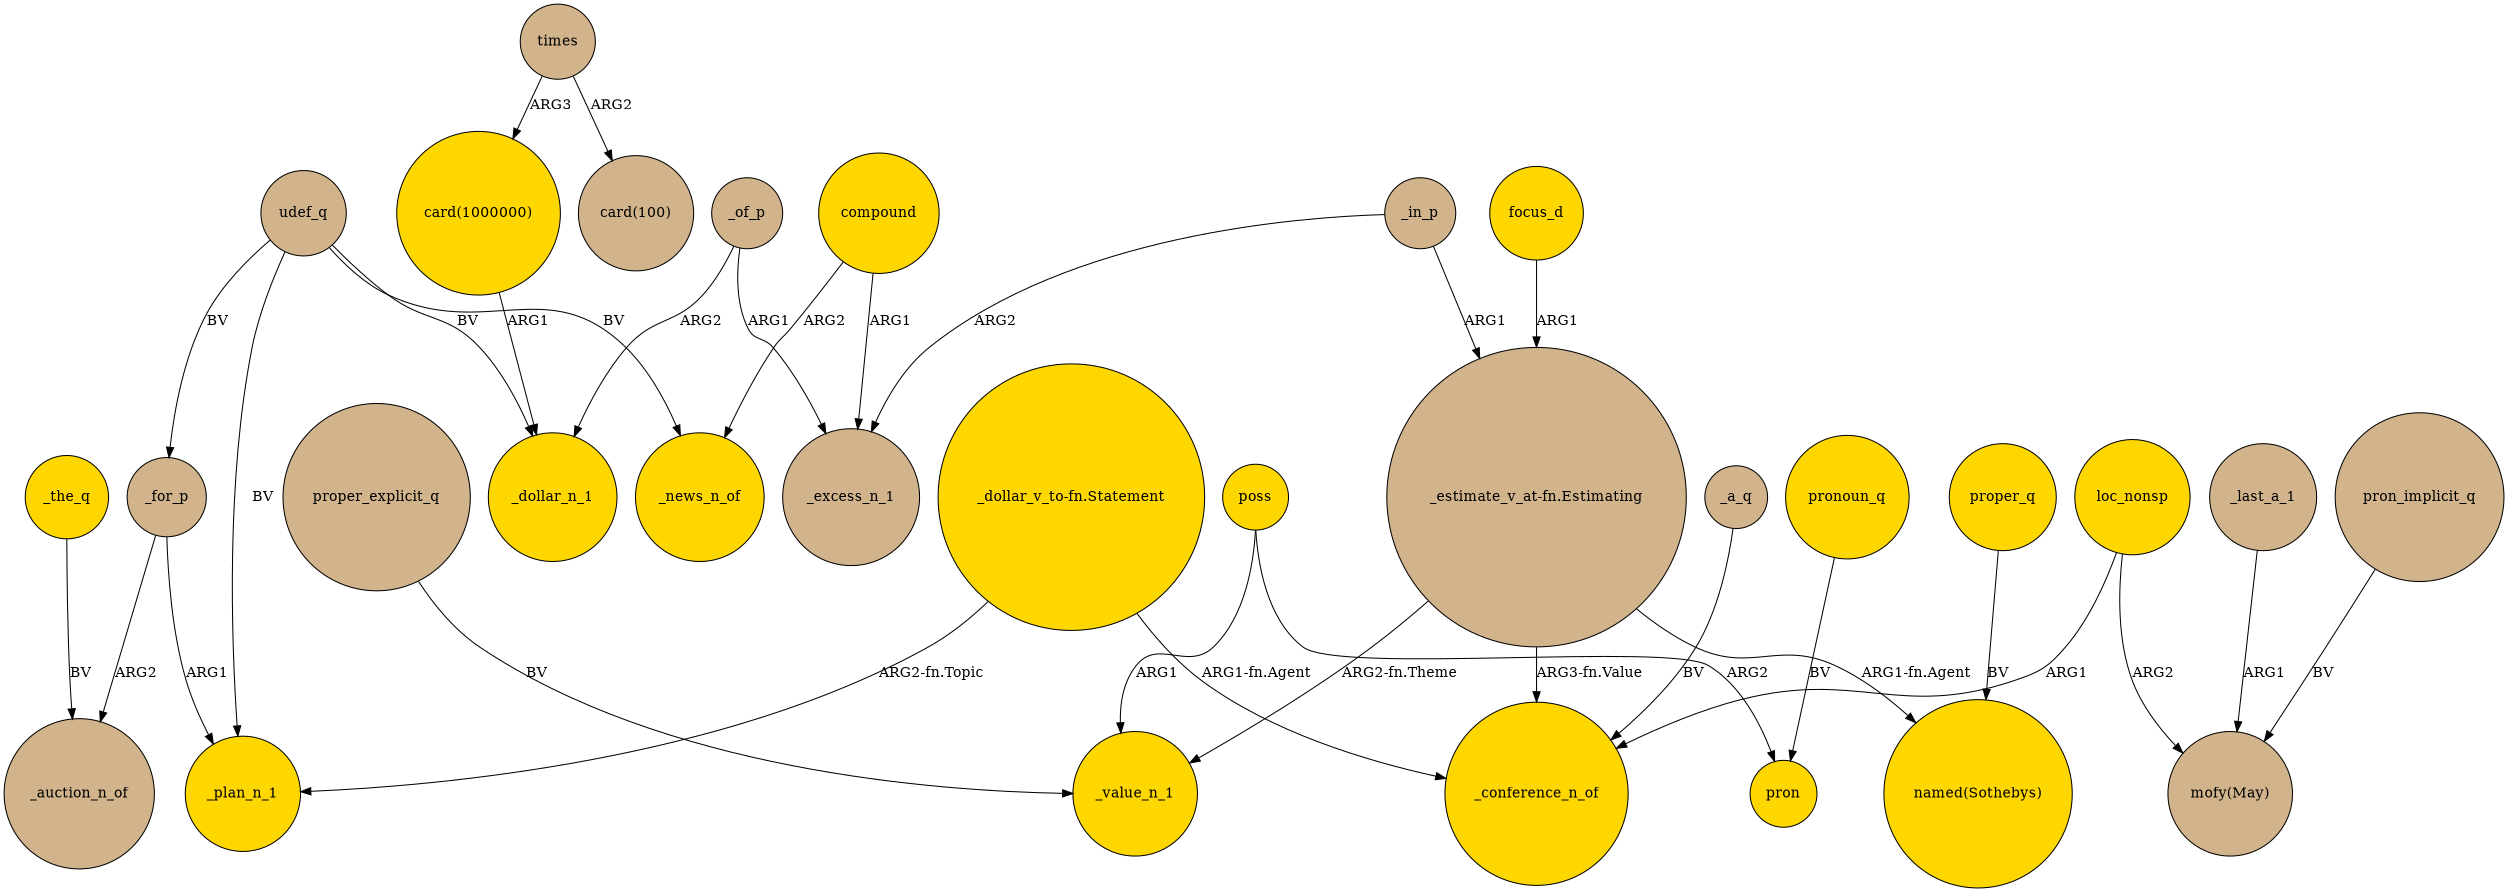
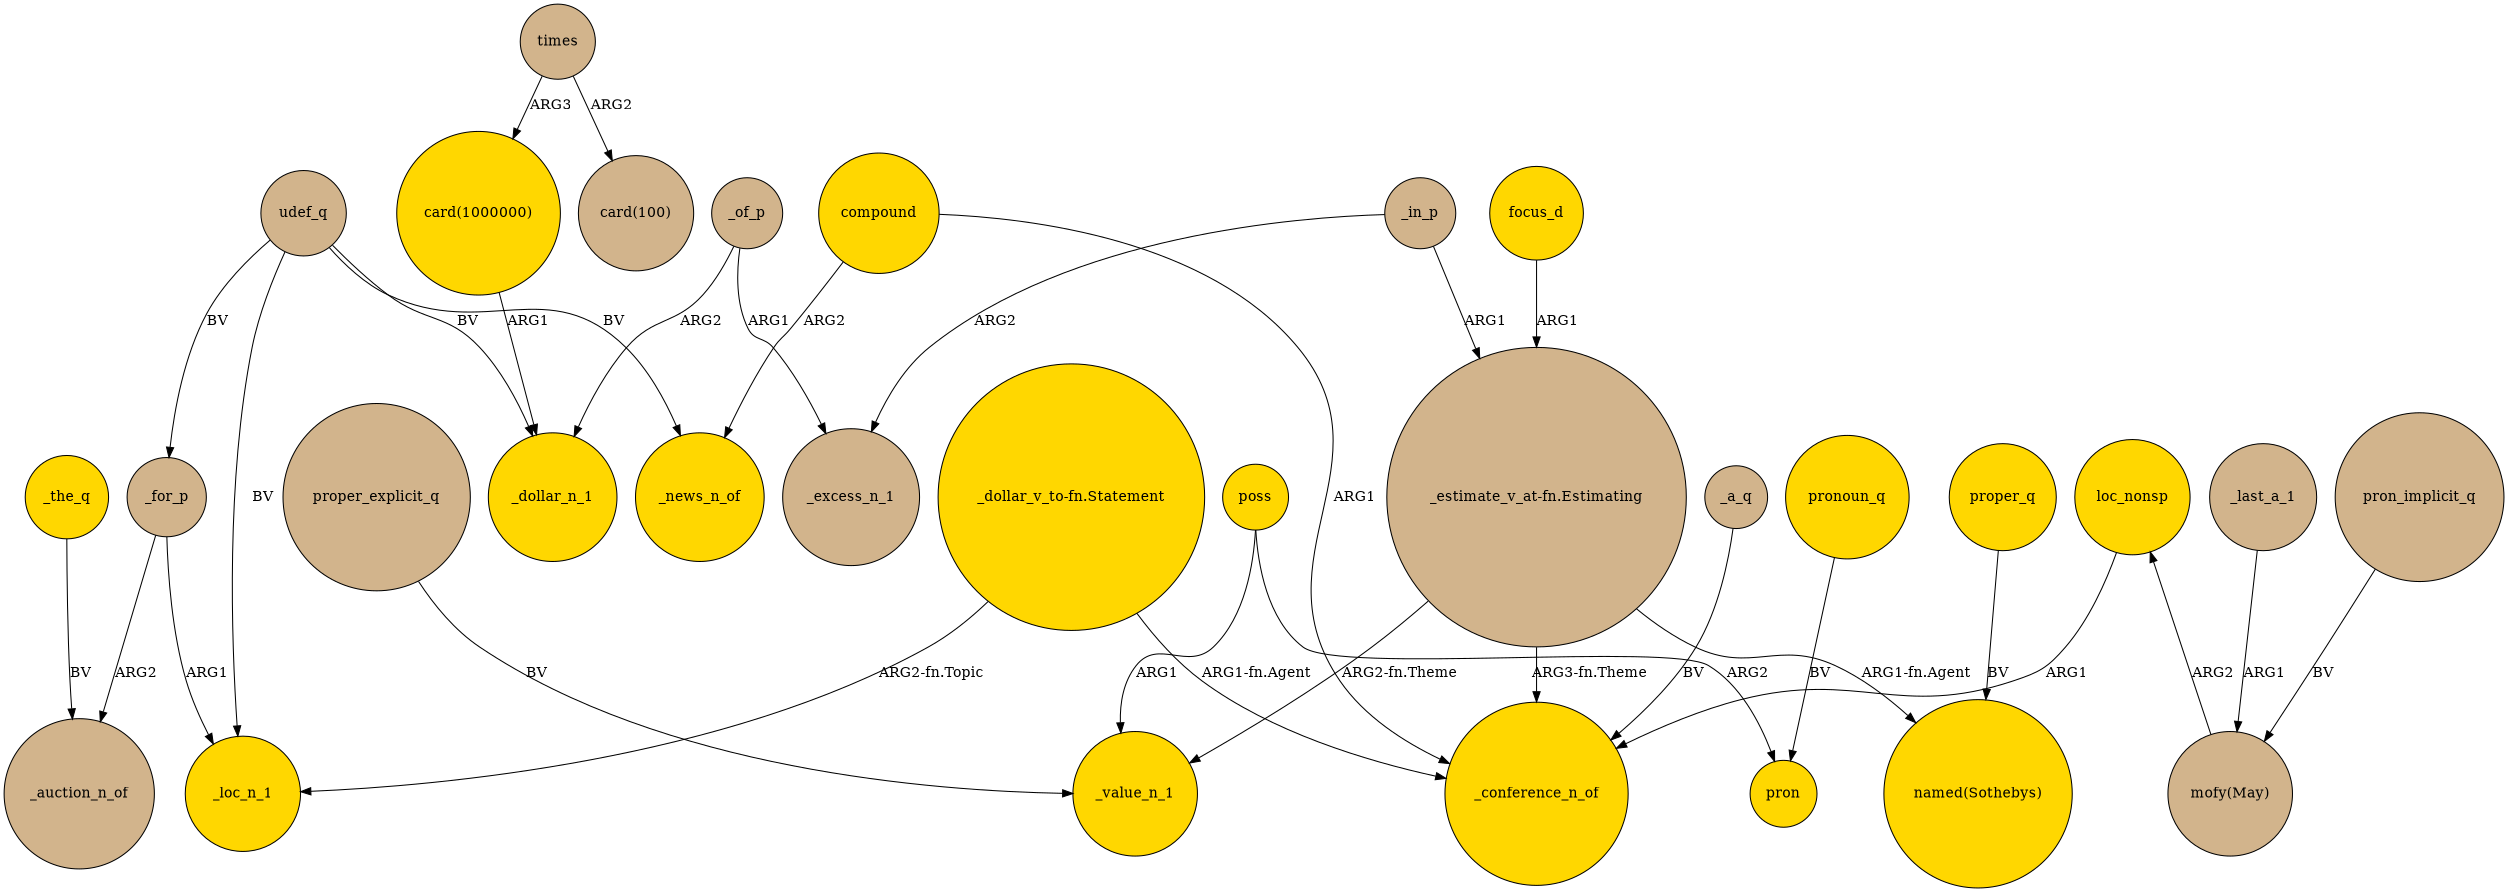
(866, 346) -> (1320, 384)
(2126, 657) -> (2182, 648)
(1590, 673) -> (1590, 673)
(243, 794) -> (243, 794)
